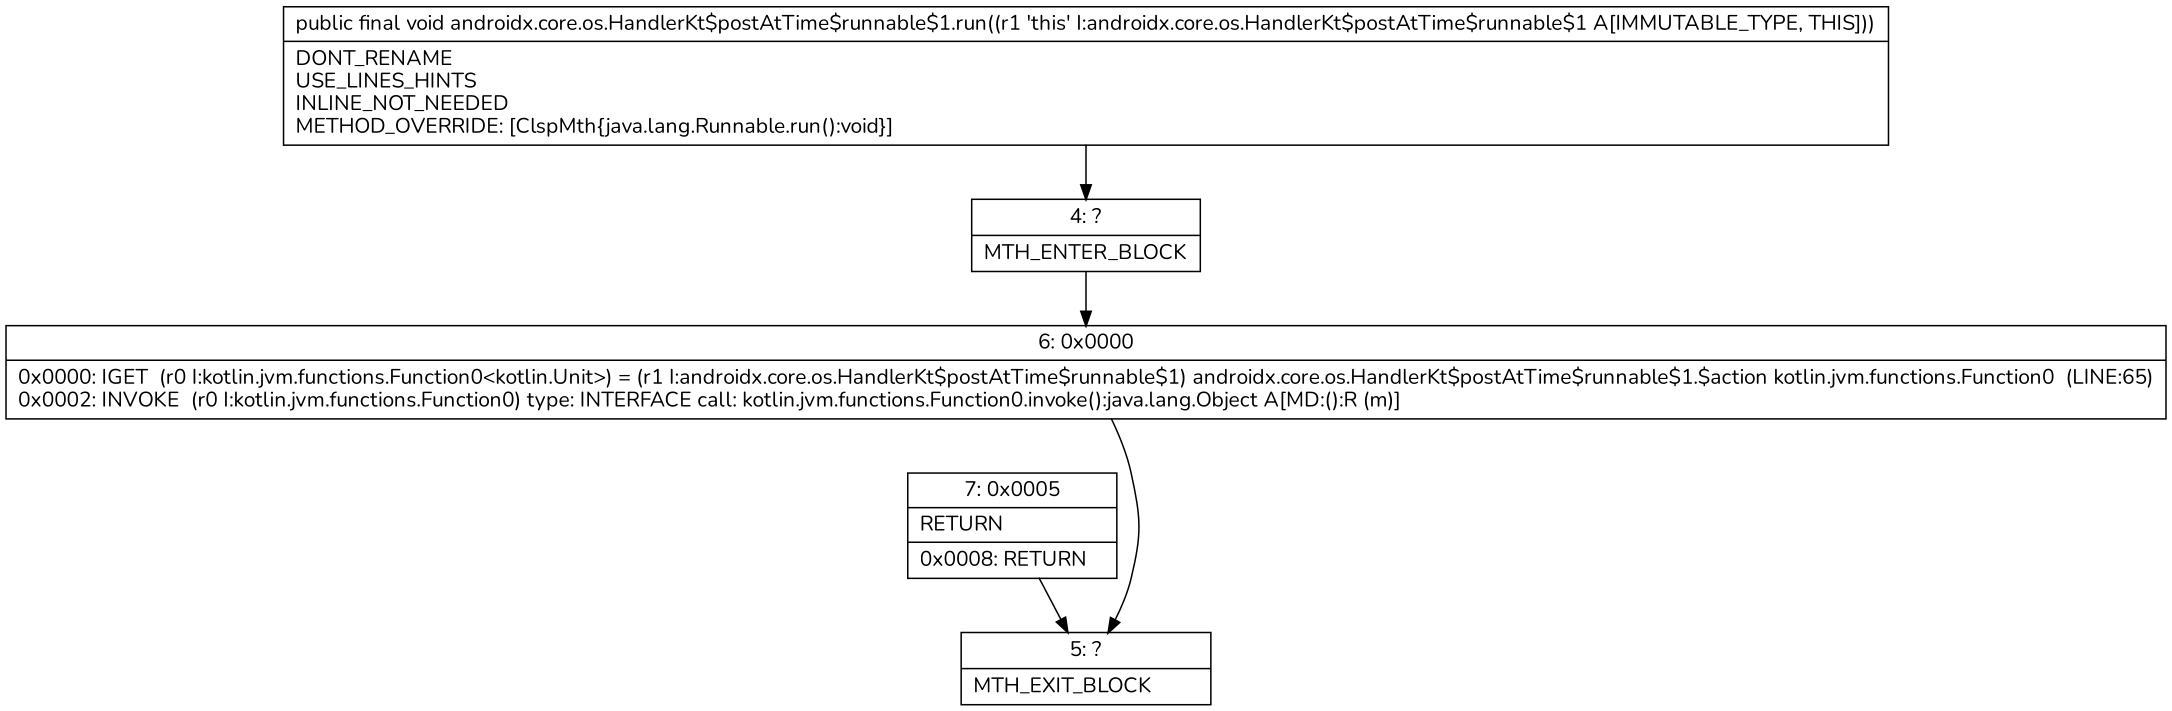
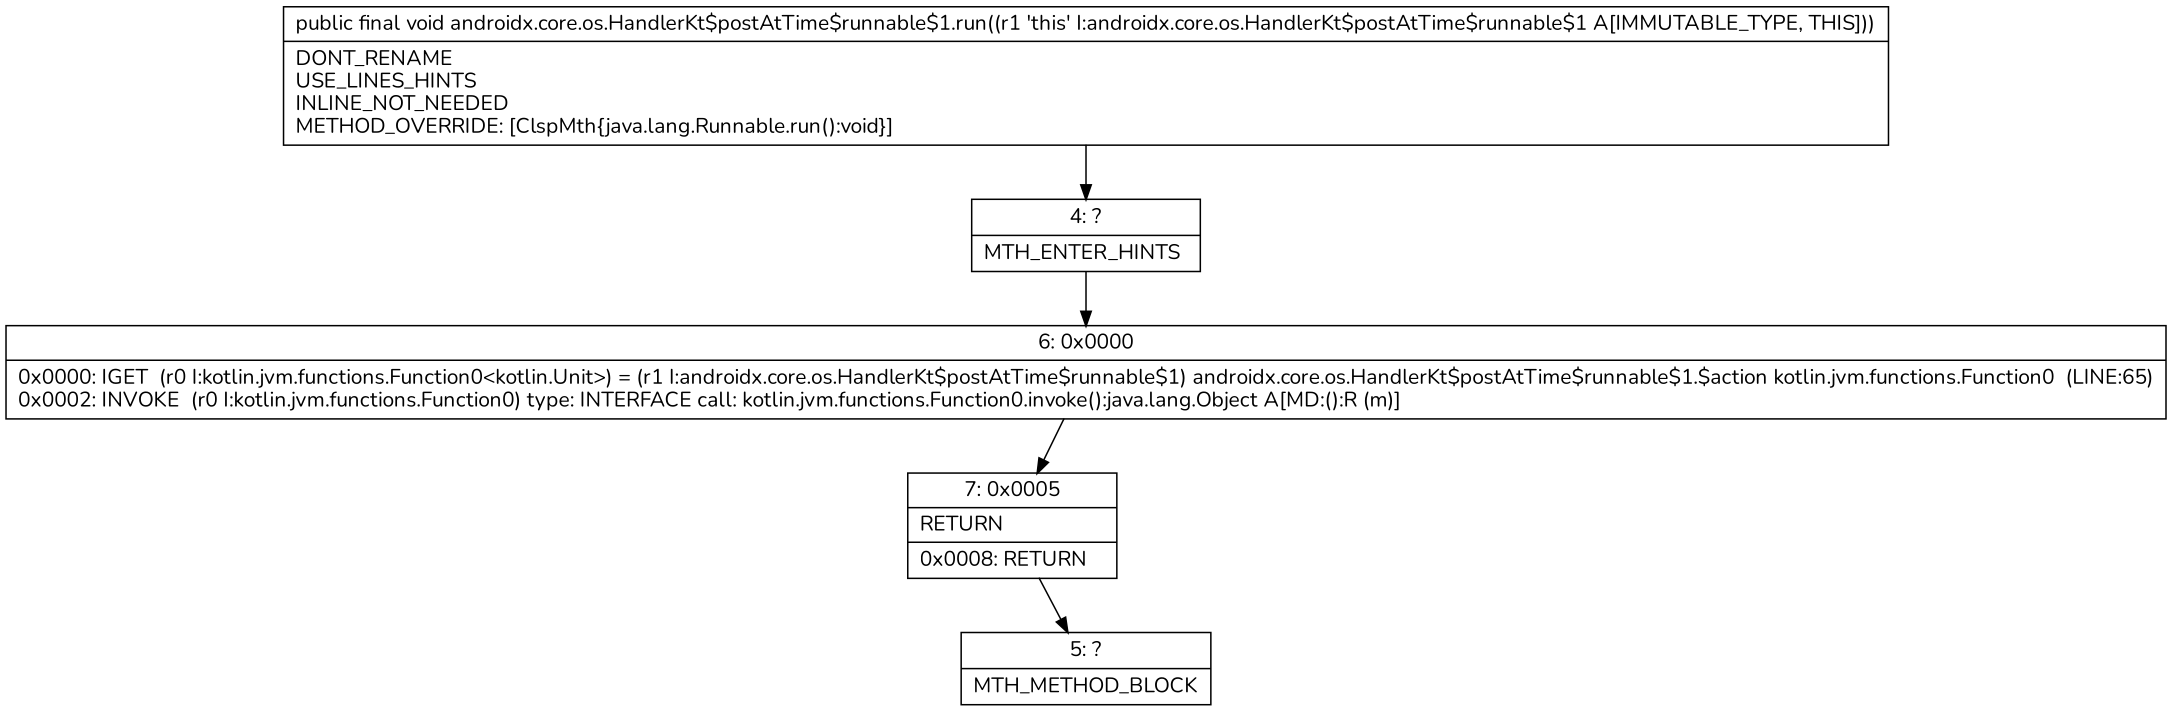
(1086, 253) -> (1082, 253)
(1139, 519) -> (1054, 439)
(1063, 686) -> (1086, 686)
